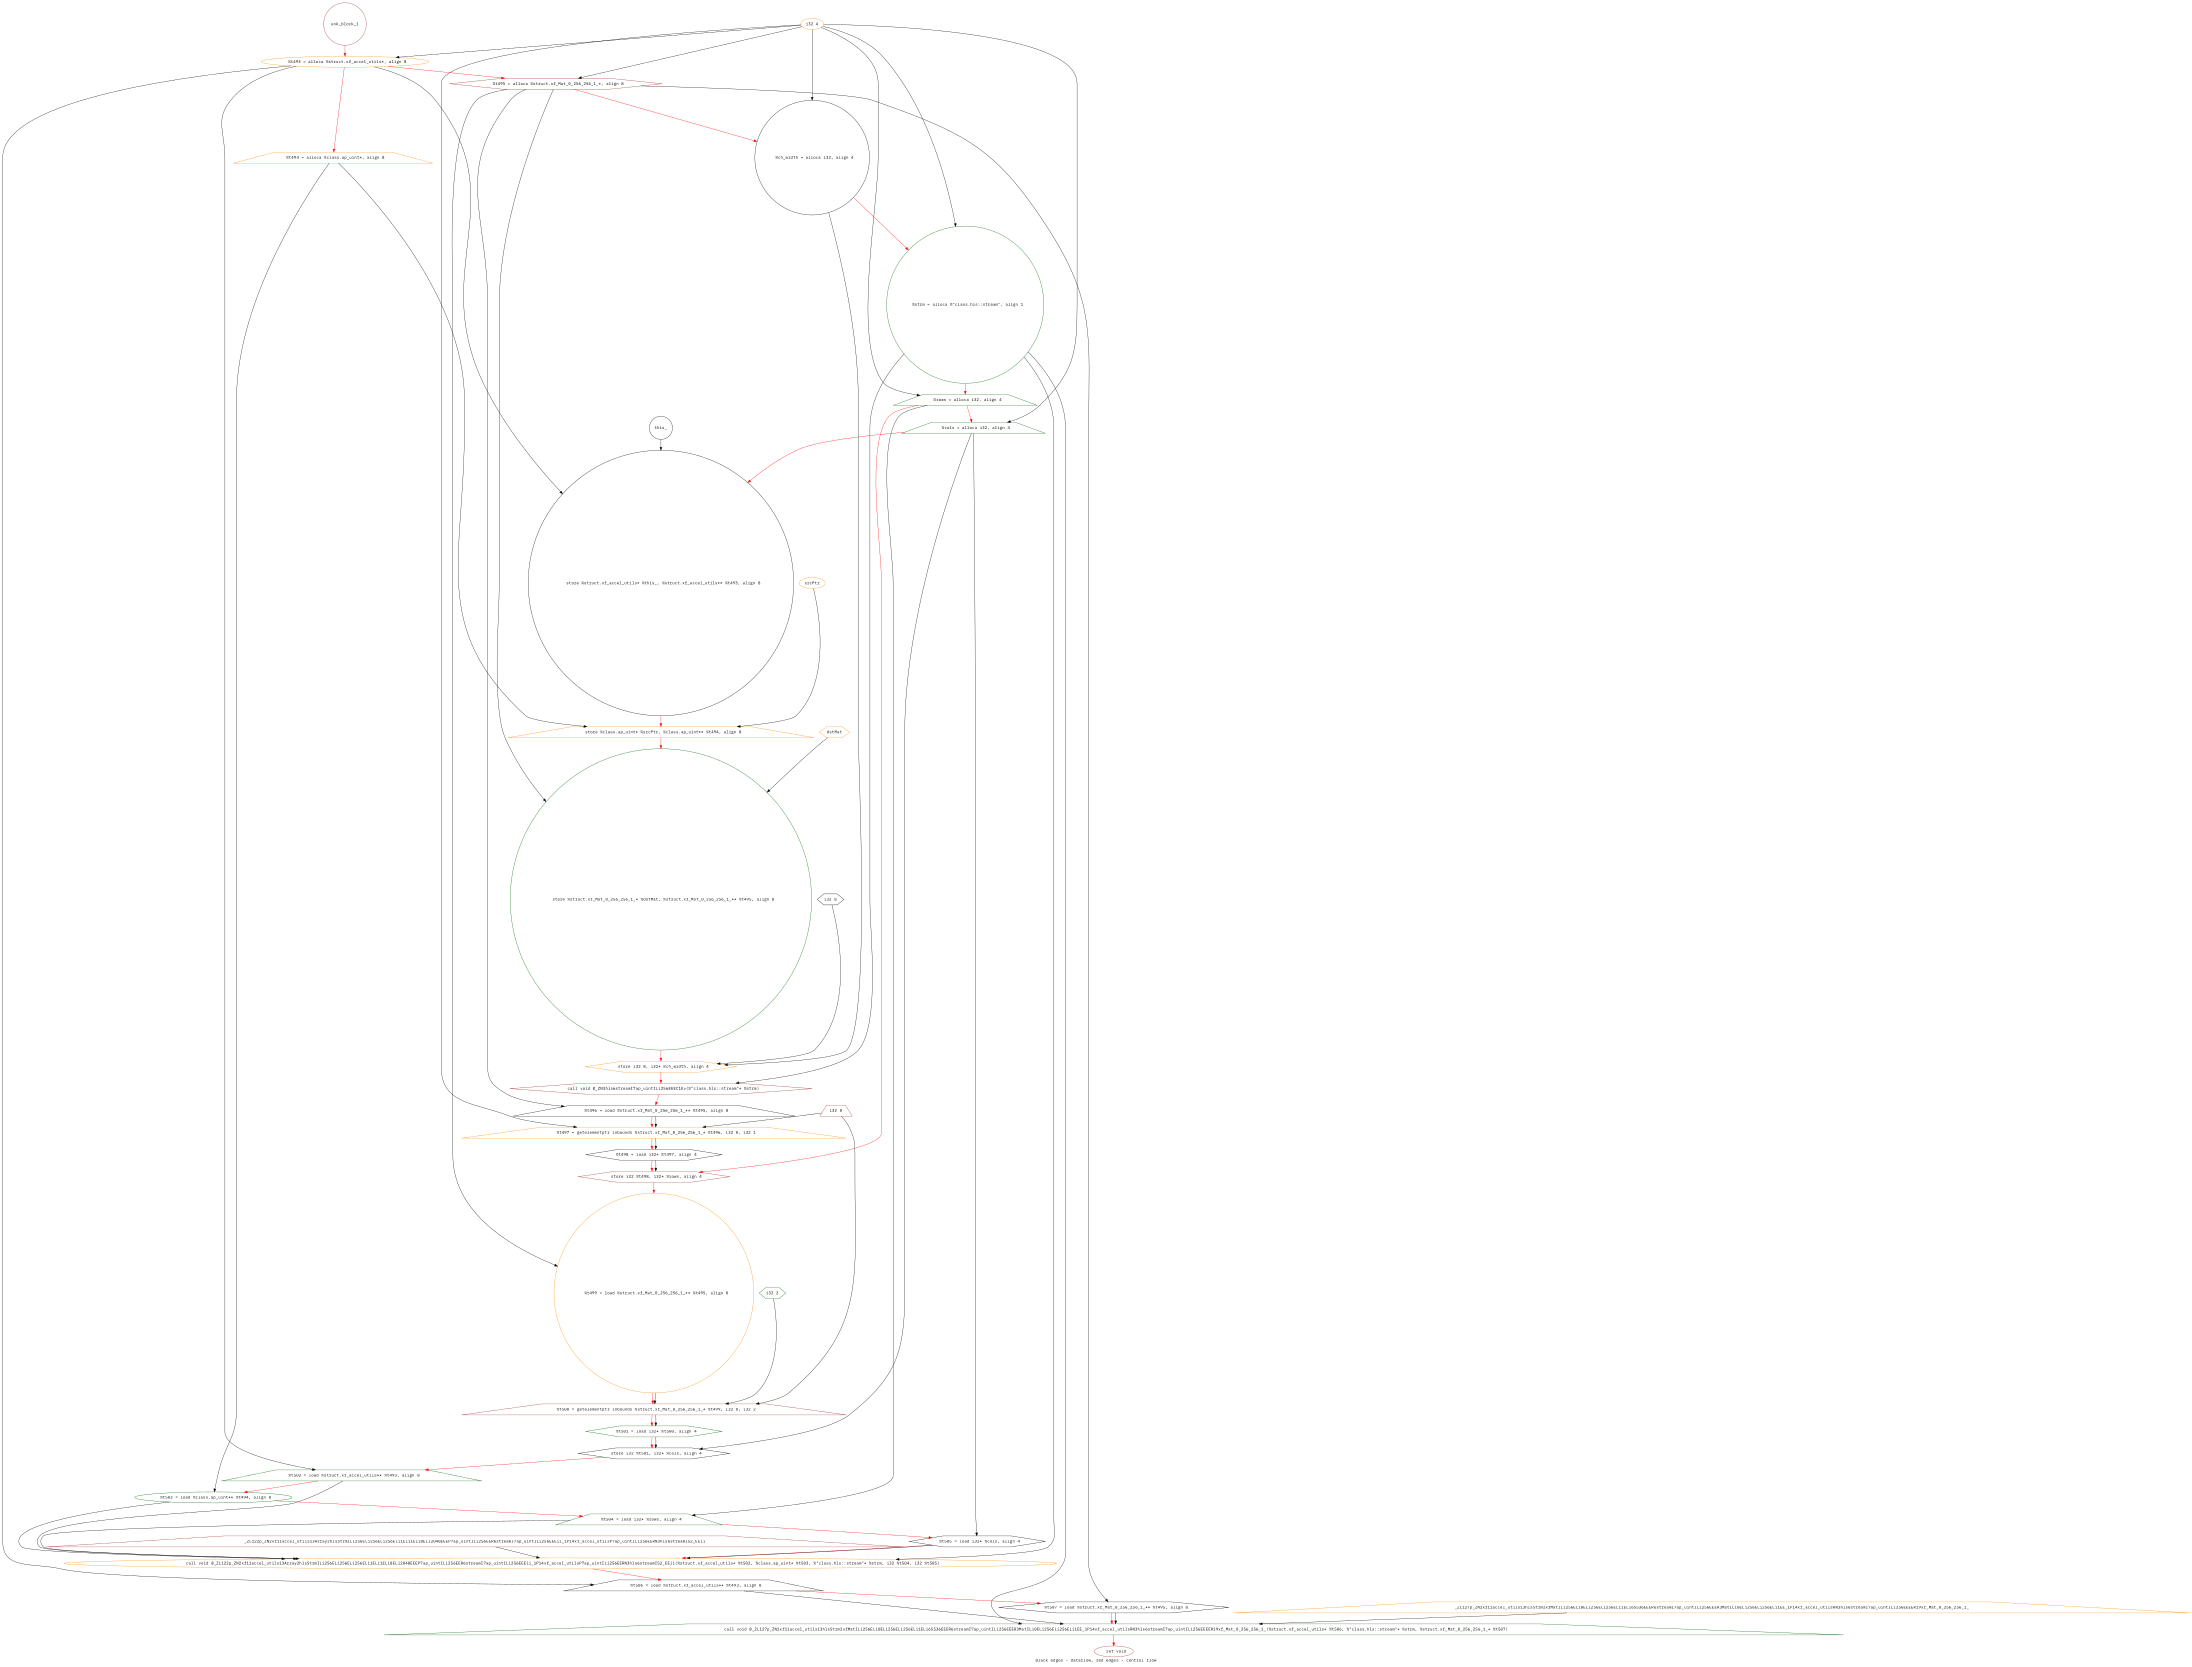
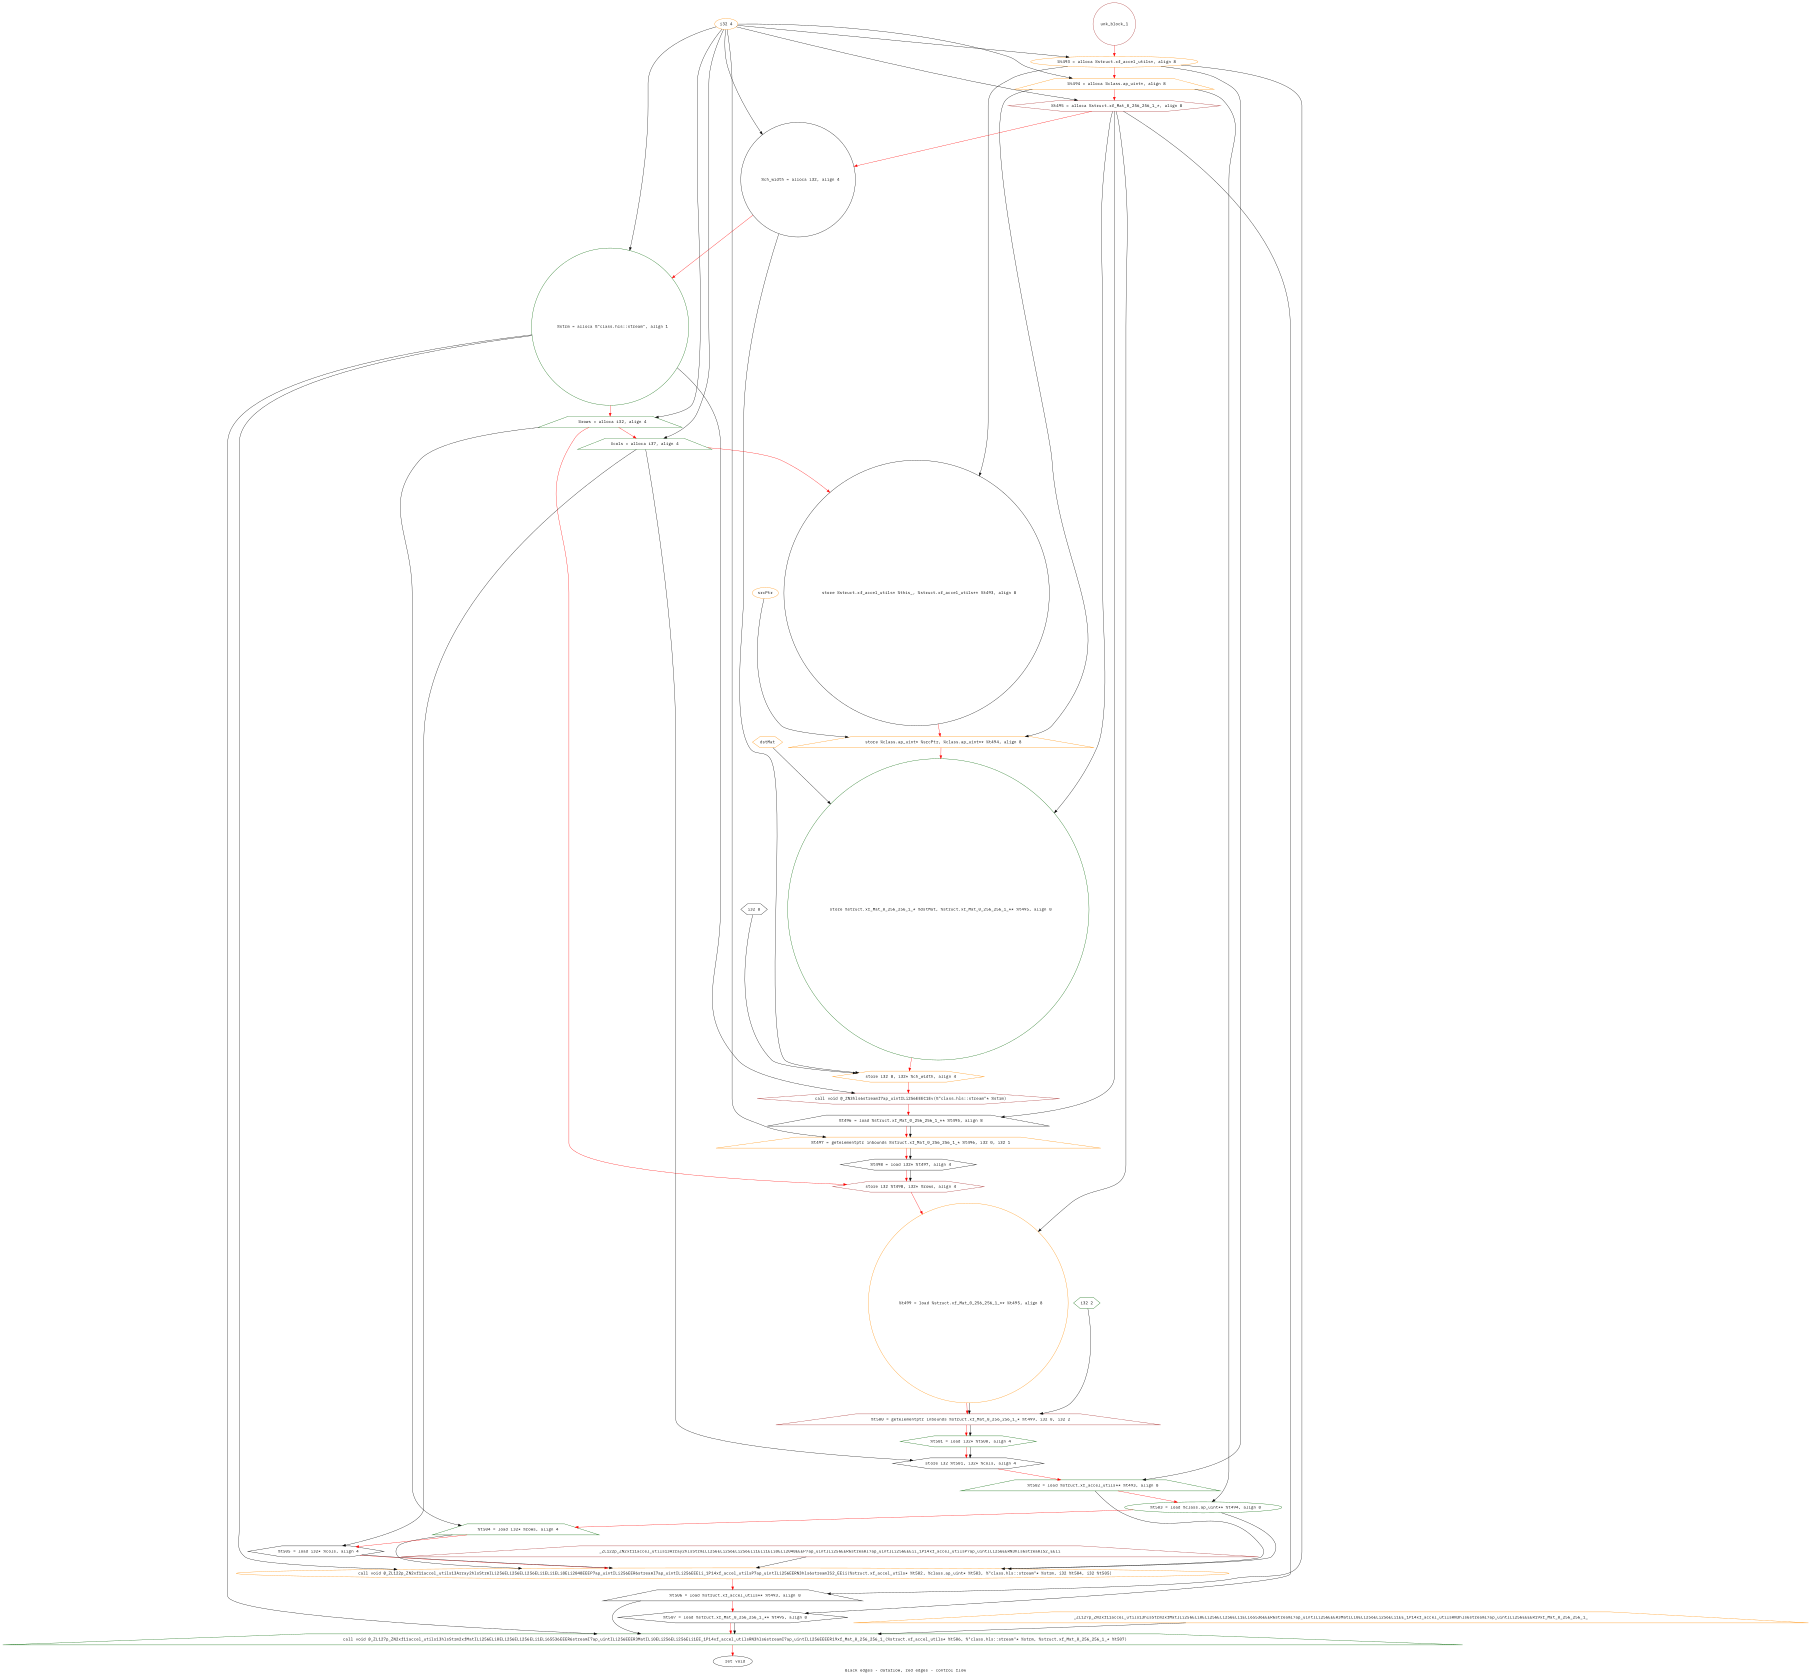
none -> (907, 35)
(445, 72) -> (1114, 93)
(661, 428) -> none
(974, 428) -> (645, 444)
(836, 1111) -> none
(1114, 1651) -> (733, 1661)
